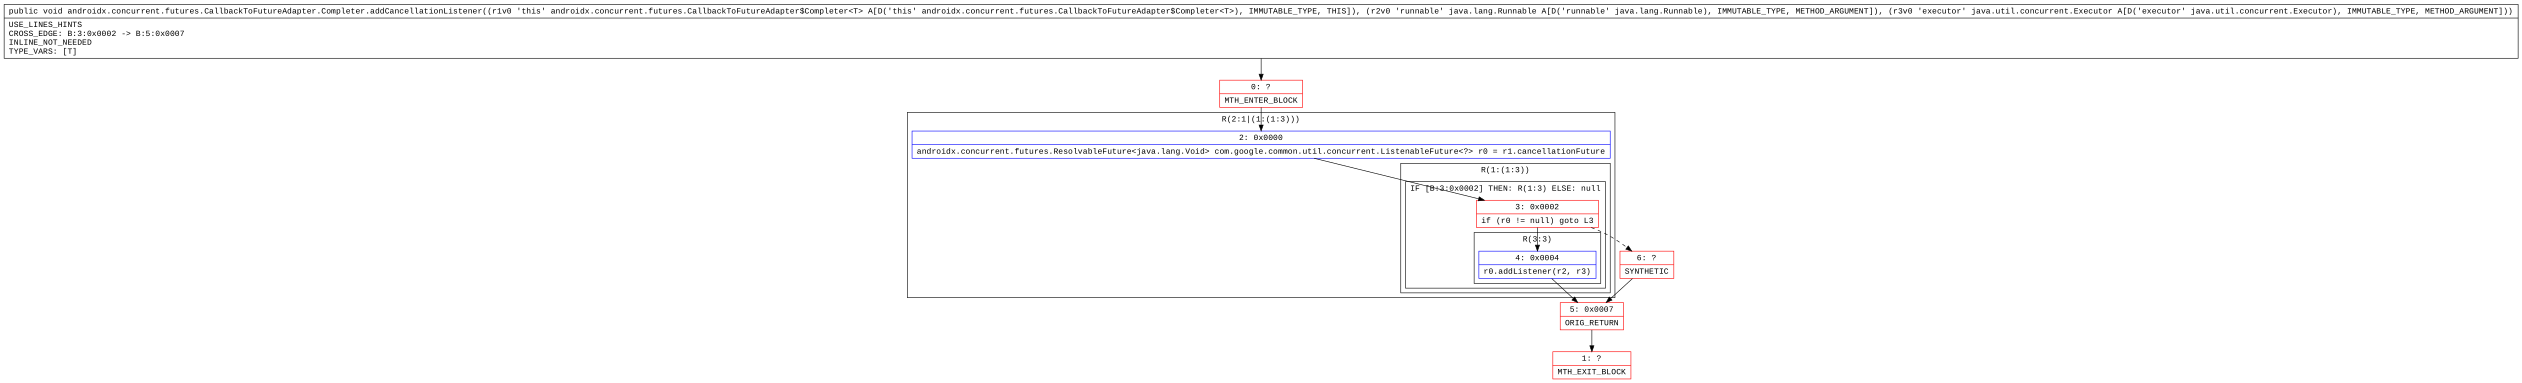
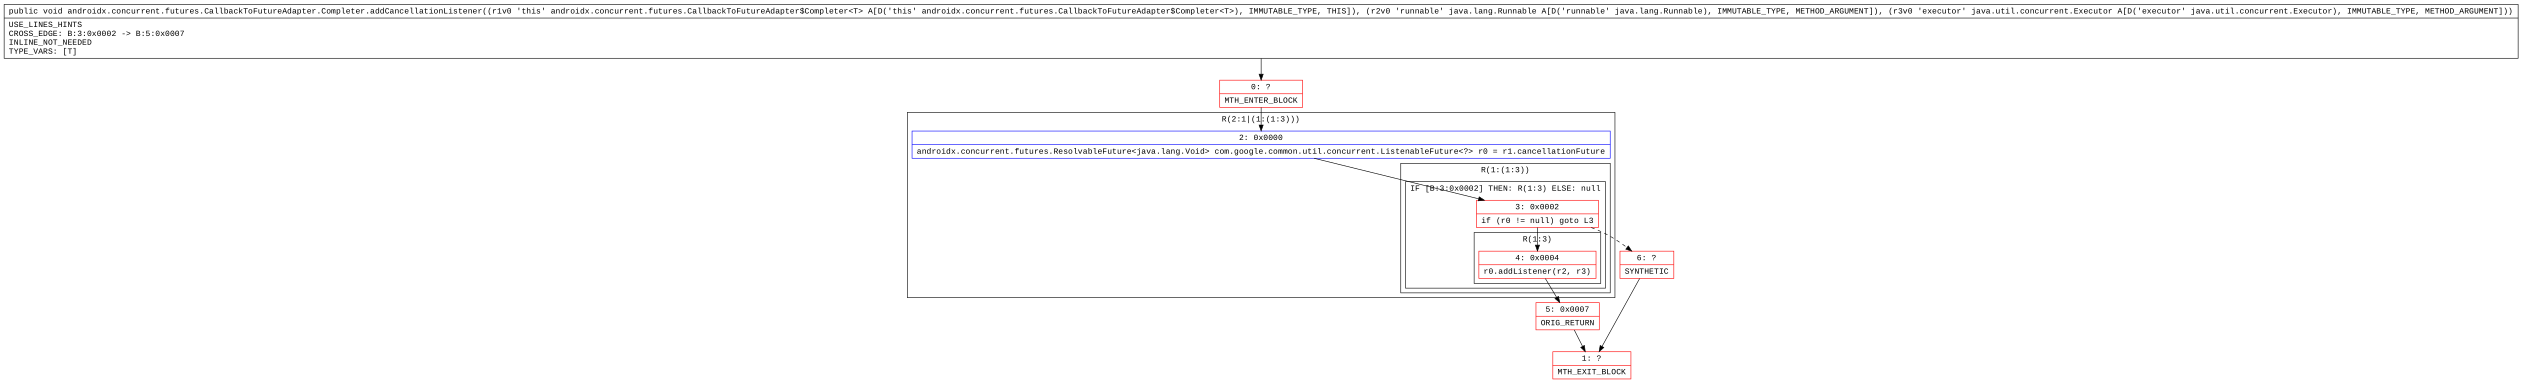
(1537, 239) -> (1537, 239)
(1537, 265) -> (1537, 265)
(1622, 288) -> (1621, 312)
